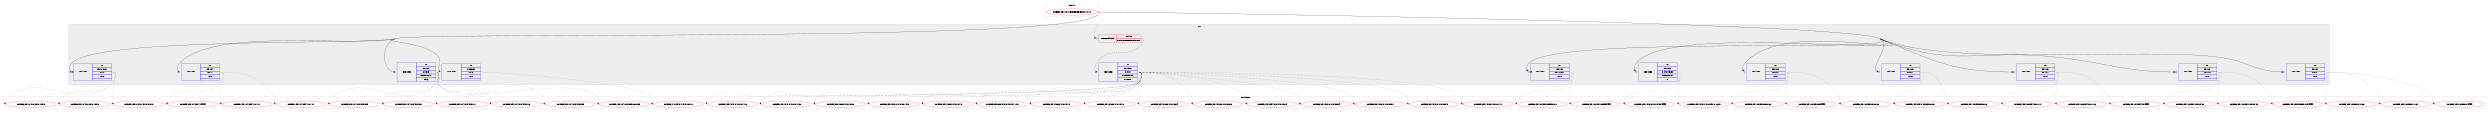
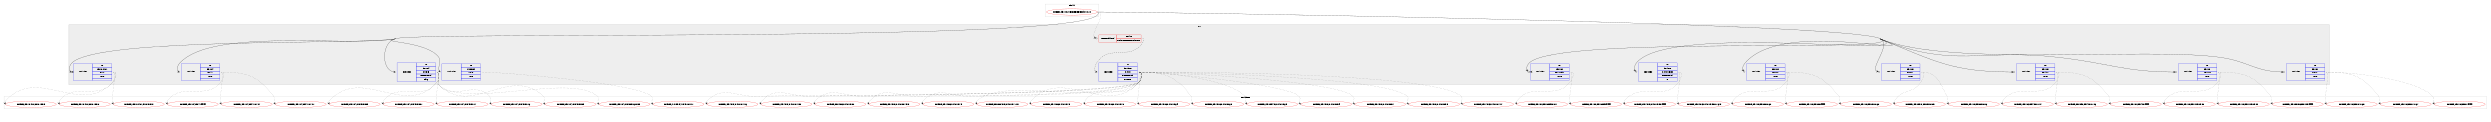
(1704, 104) -> (1704, 104)
(2082, 104) -> (2082, 104)
